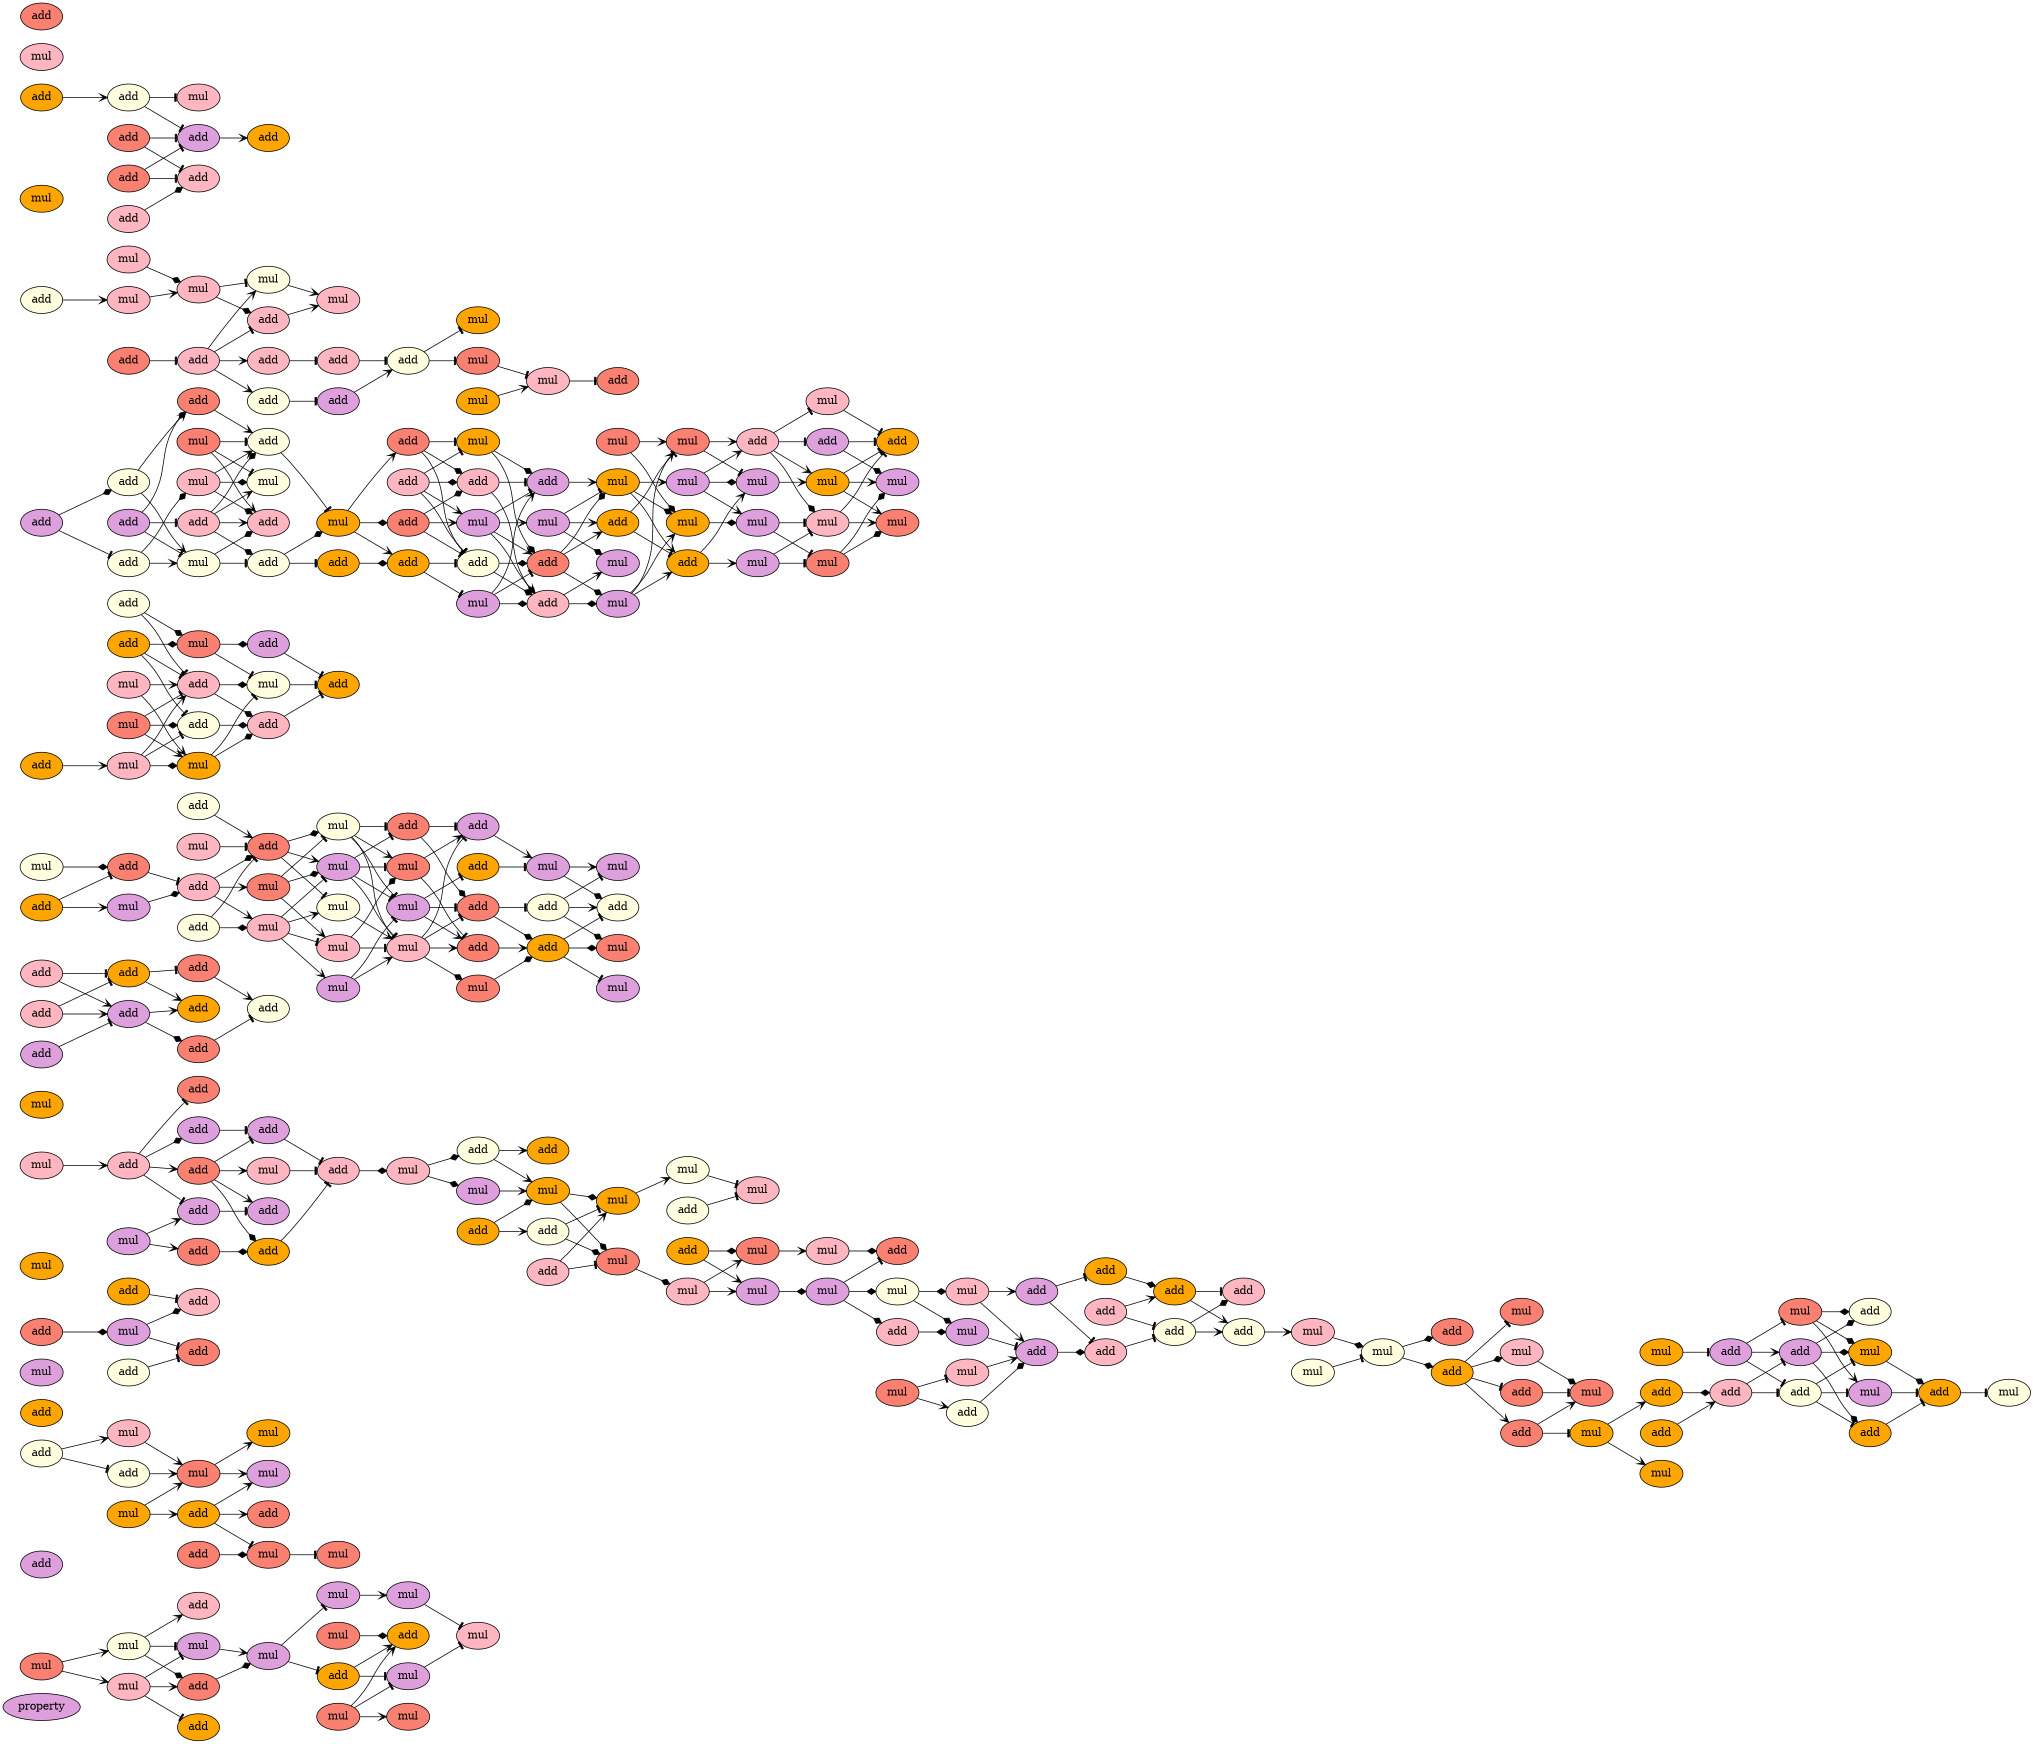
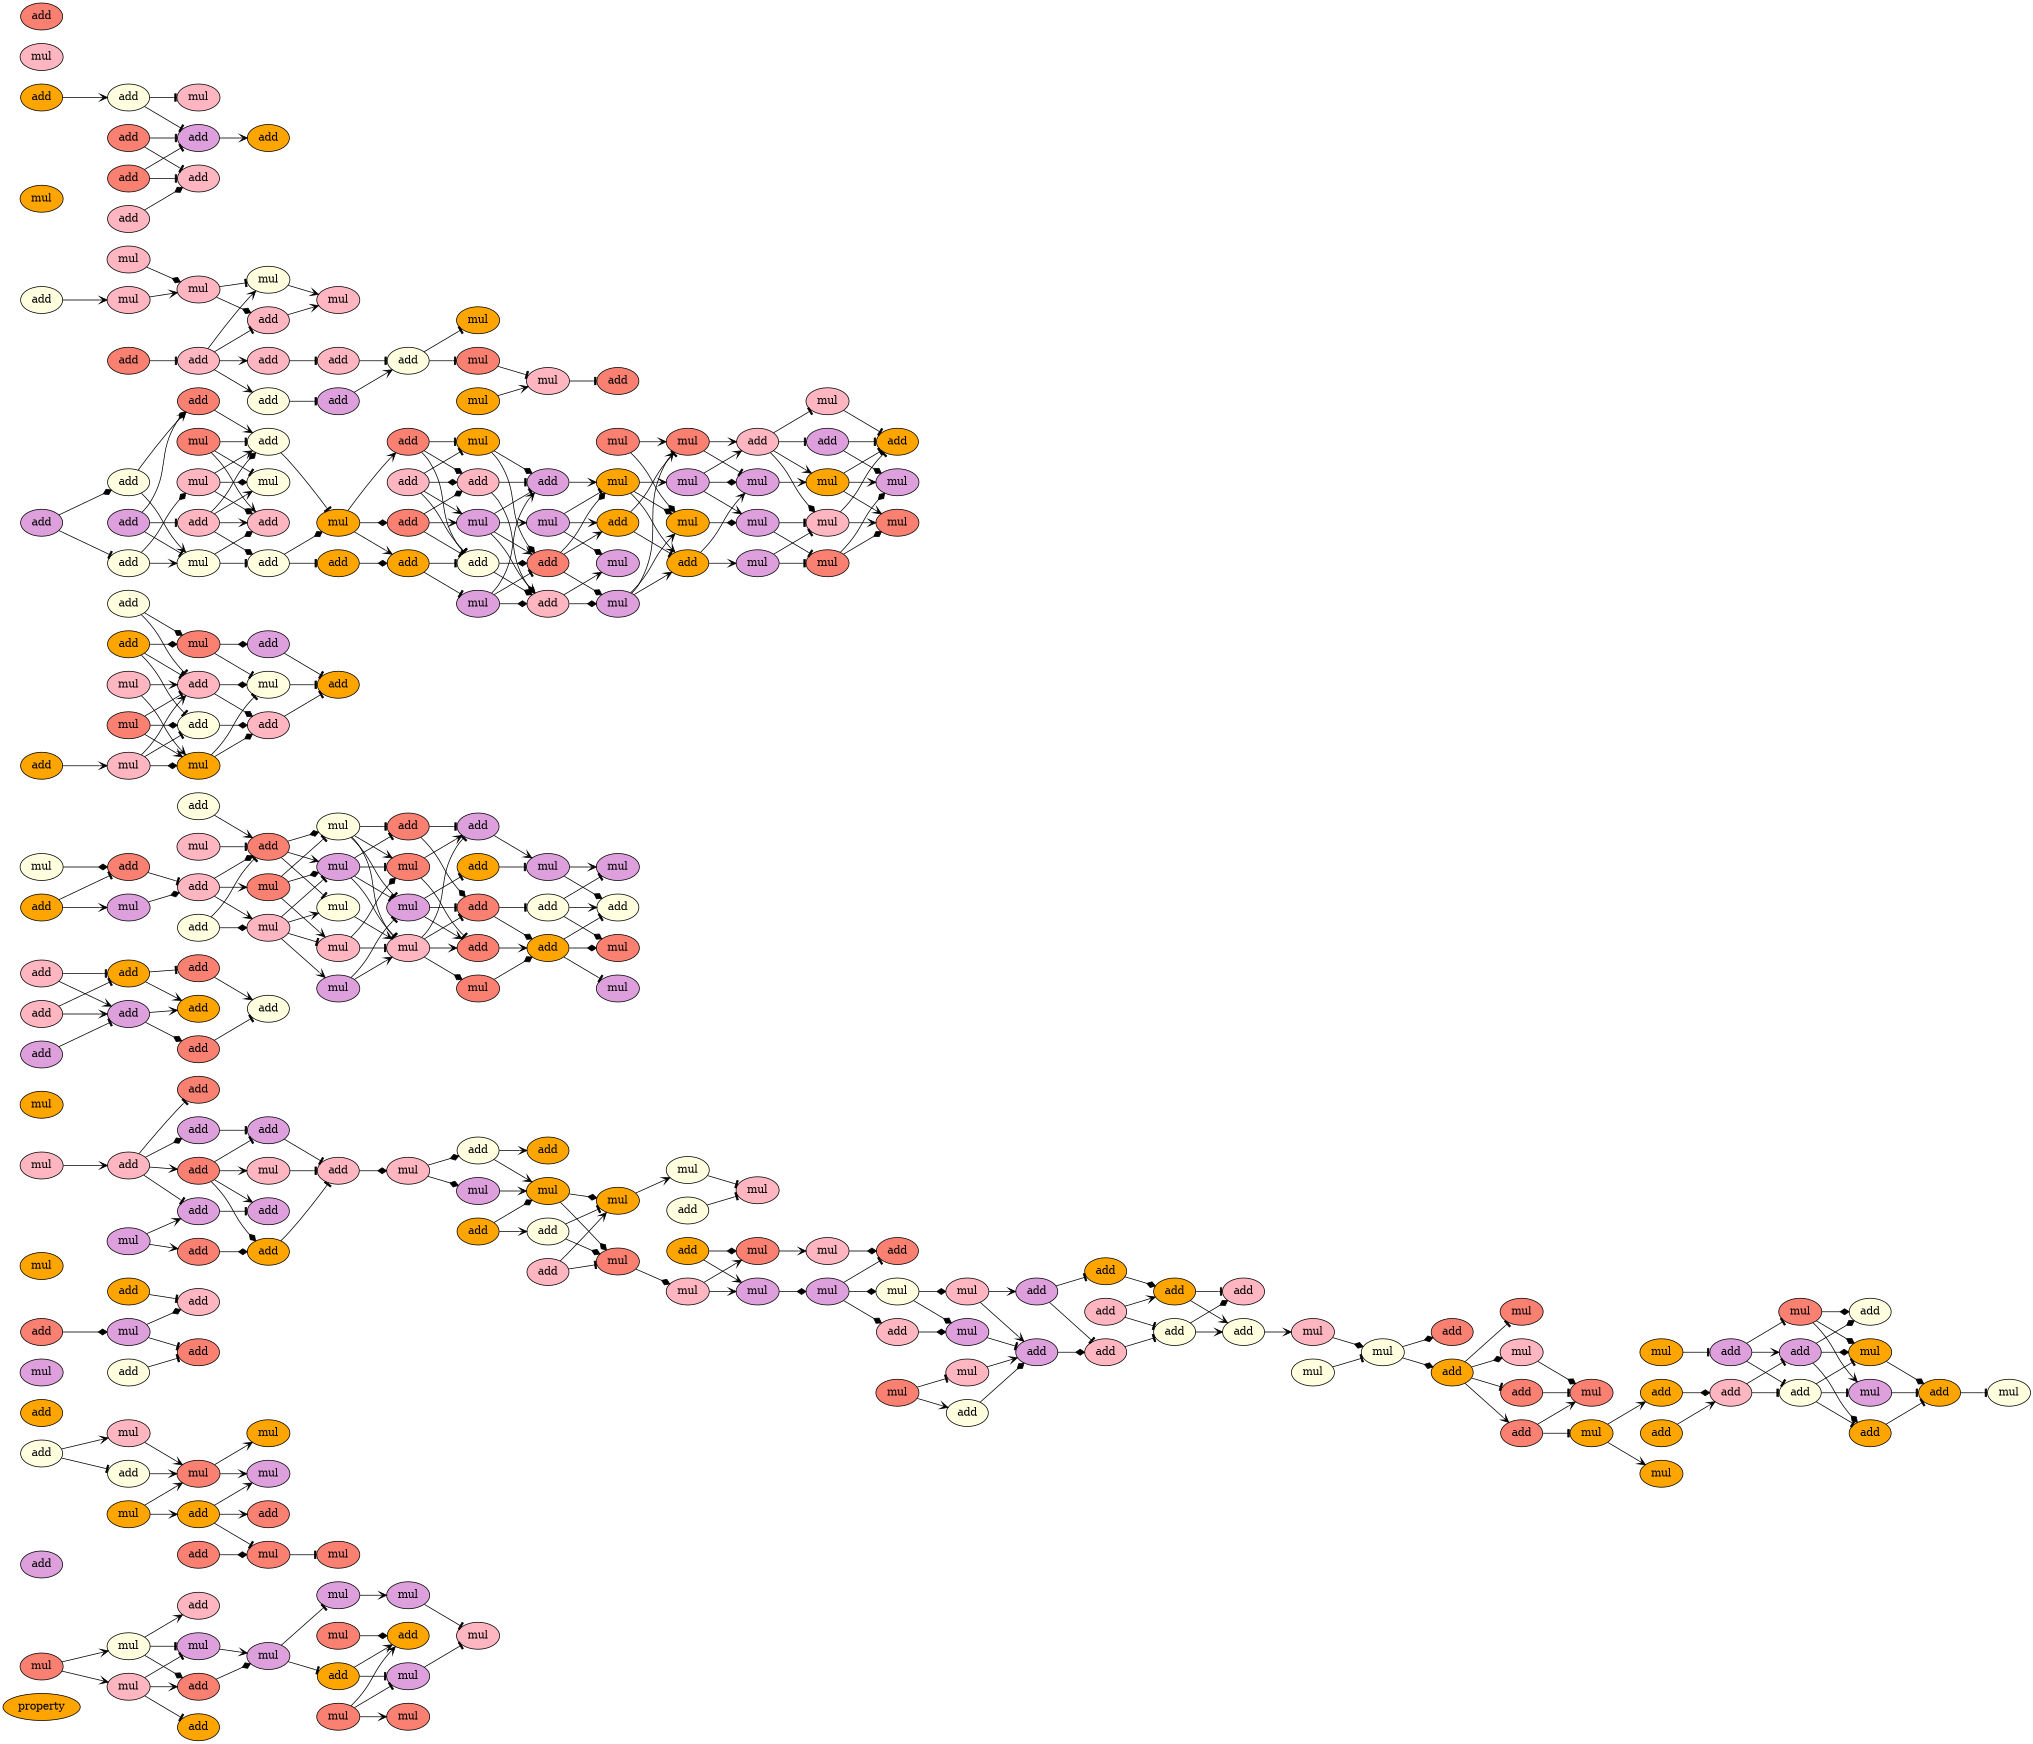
(42, 1707) -> (42, 1707)
